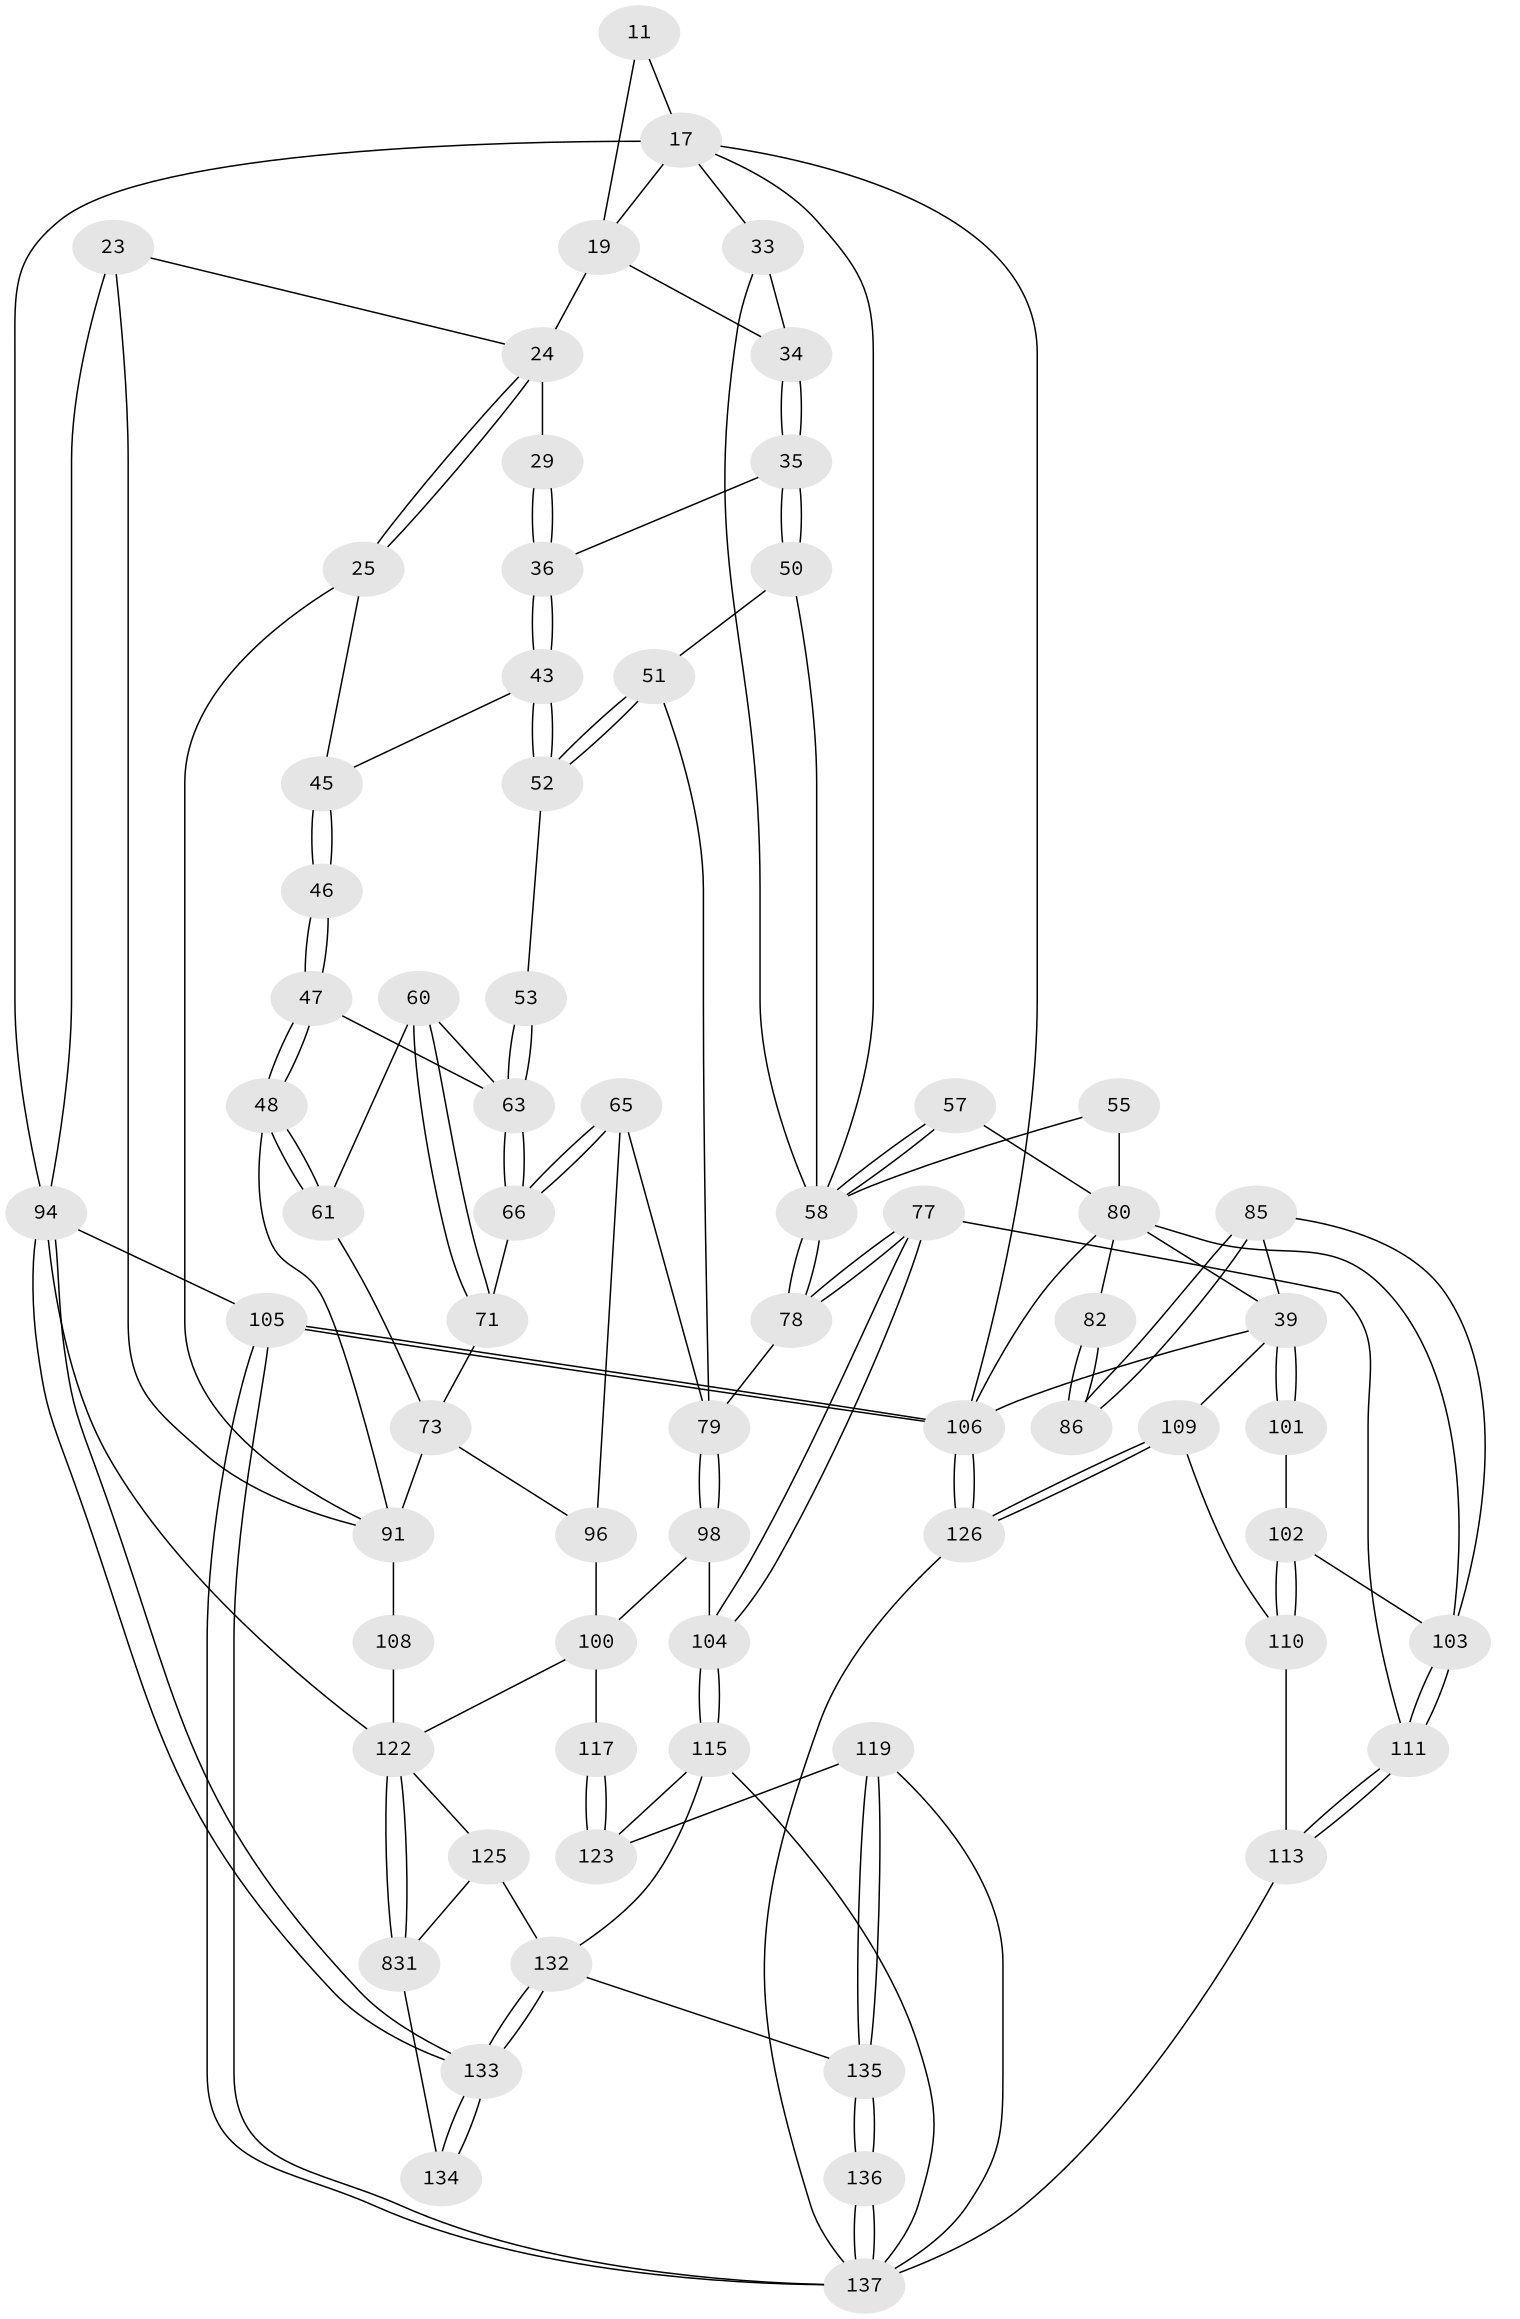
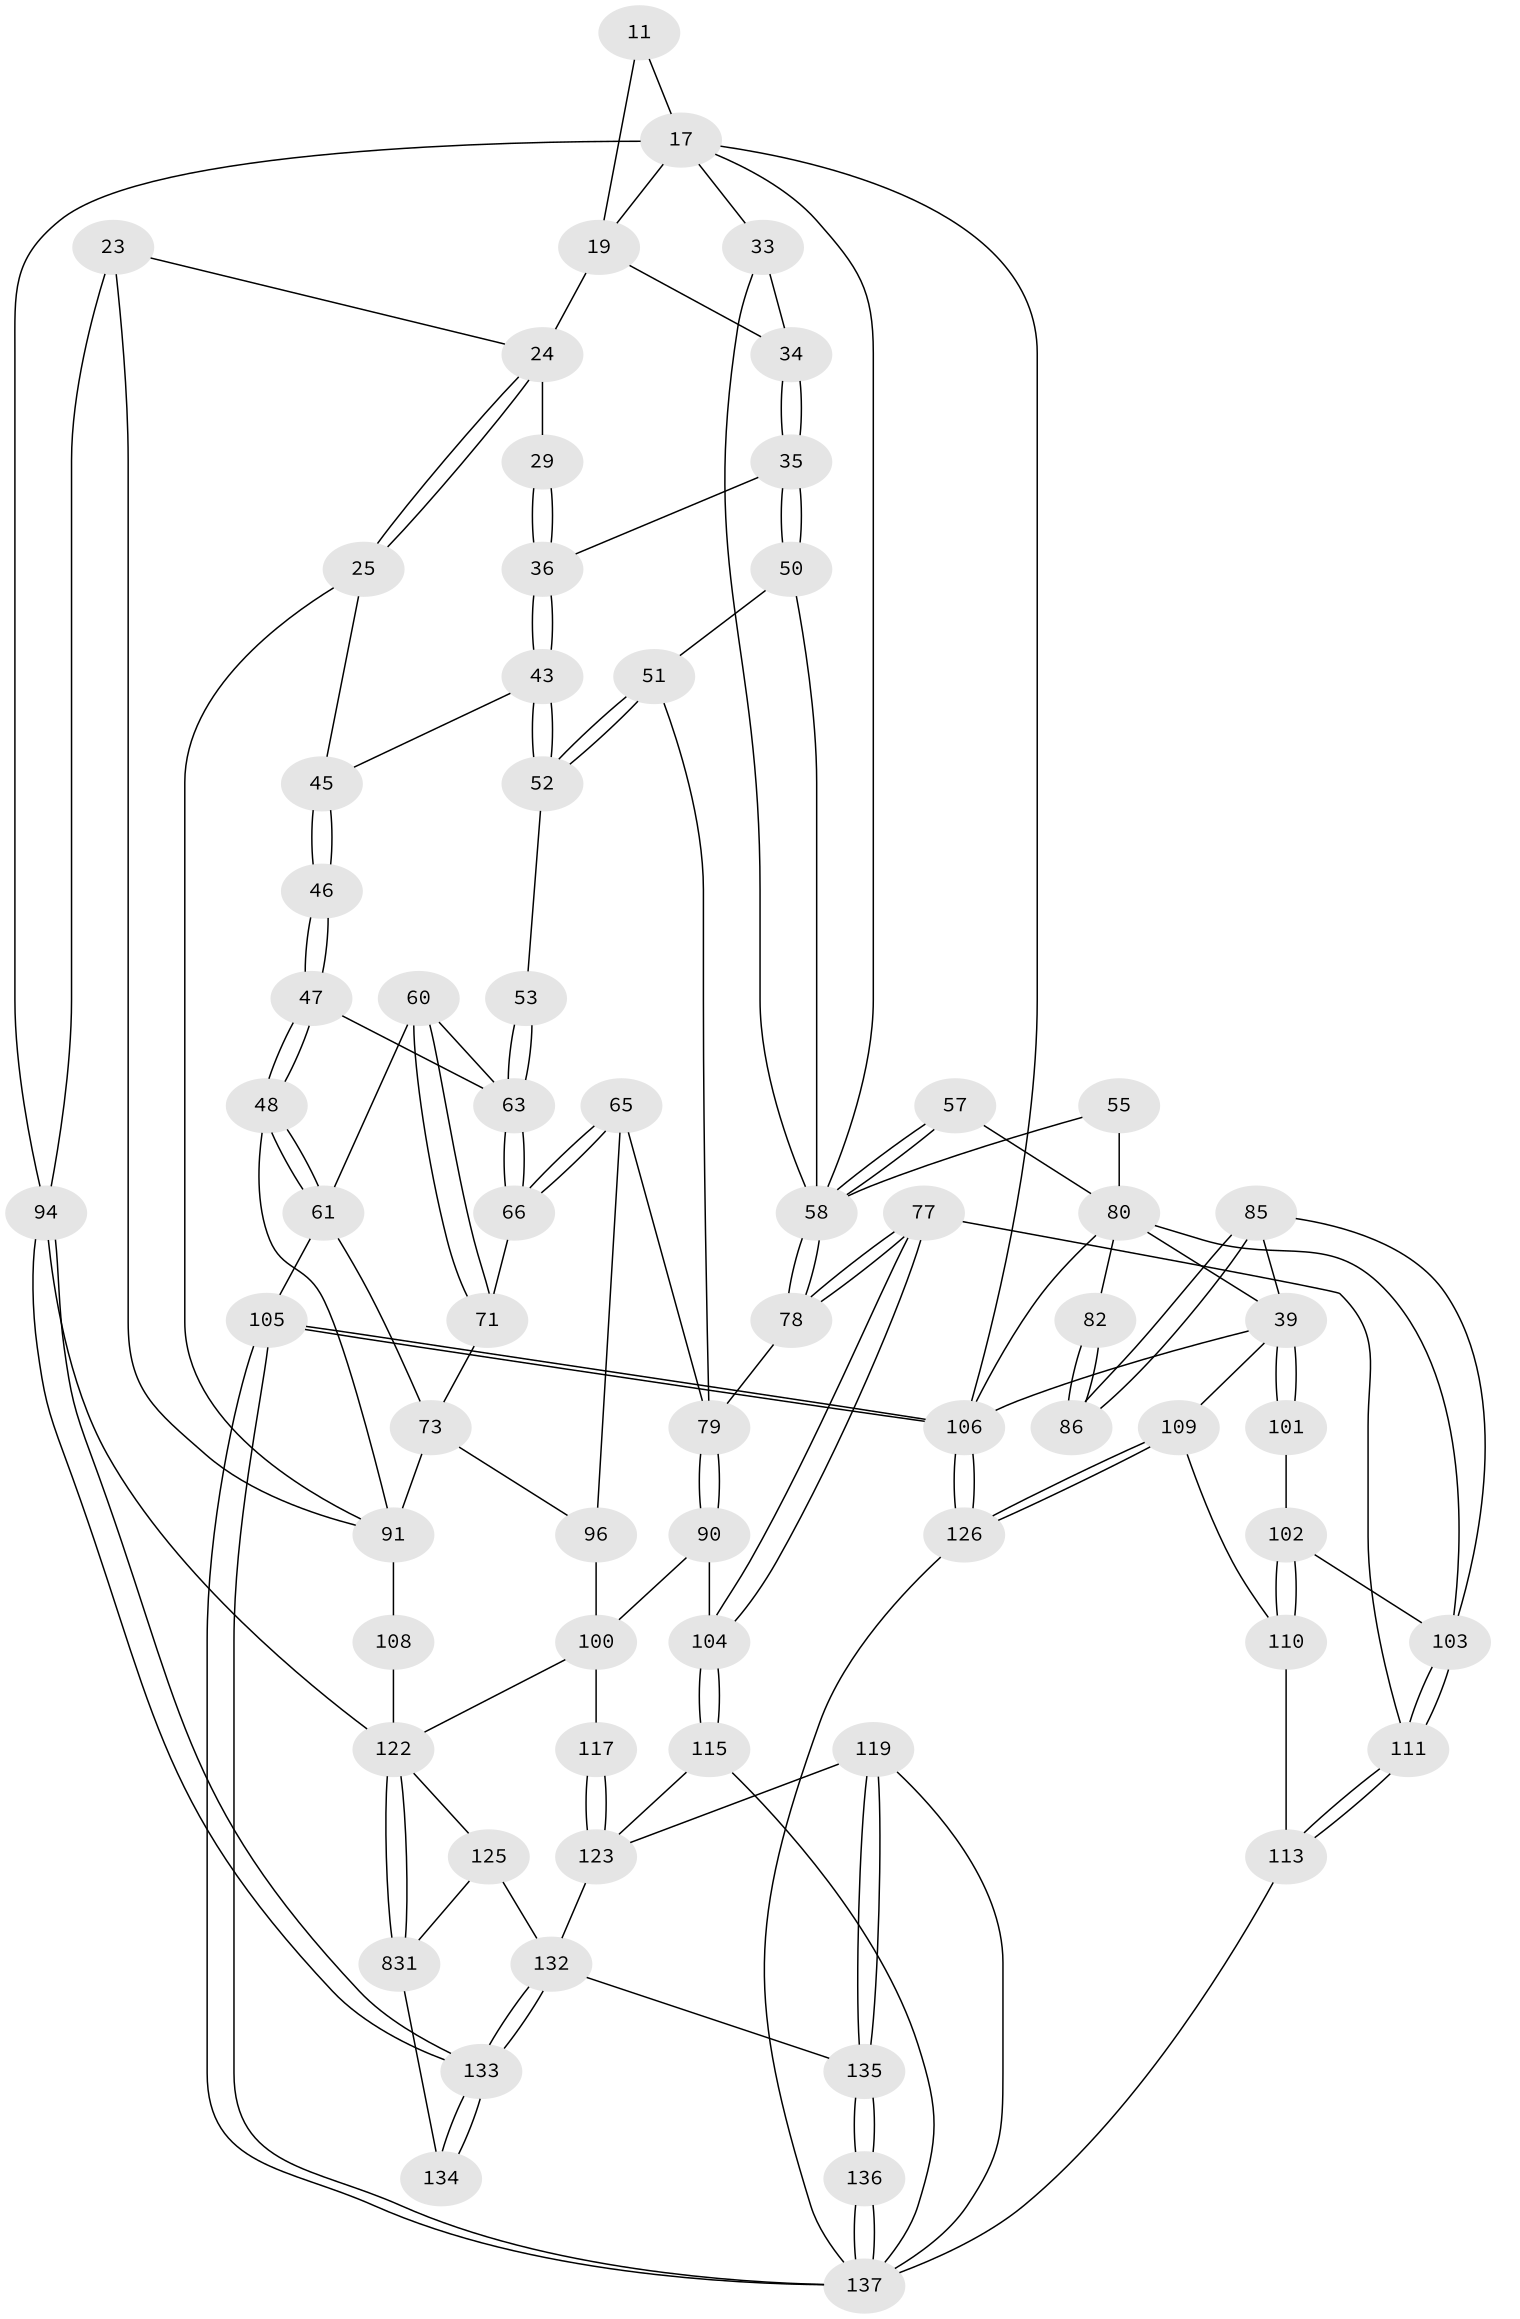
(156, 1267) -> (299, 1260)
(709, 1535) -> (709, 1535)
(657, 1873) -> (574, 1911)
